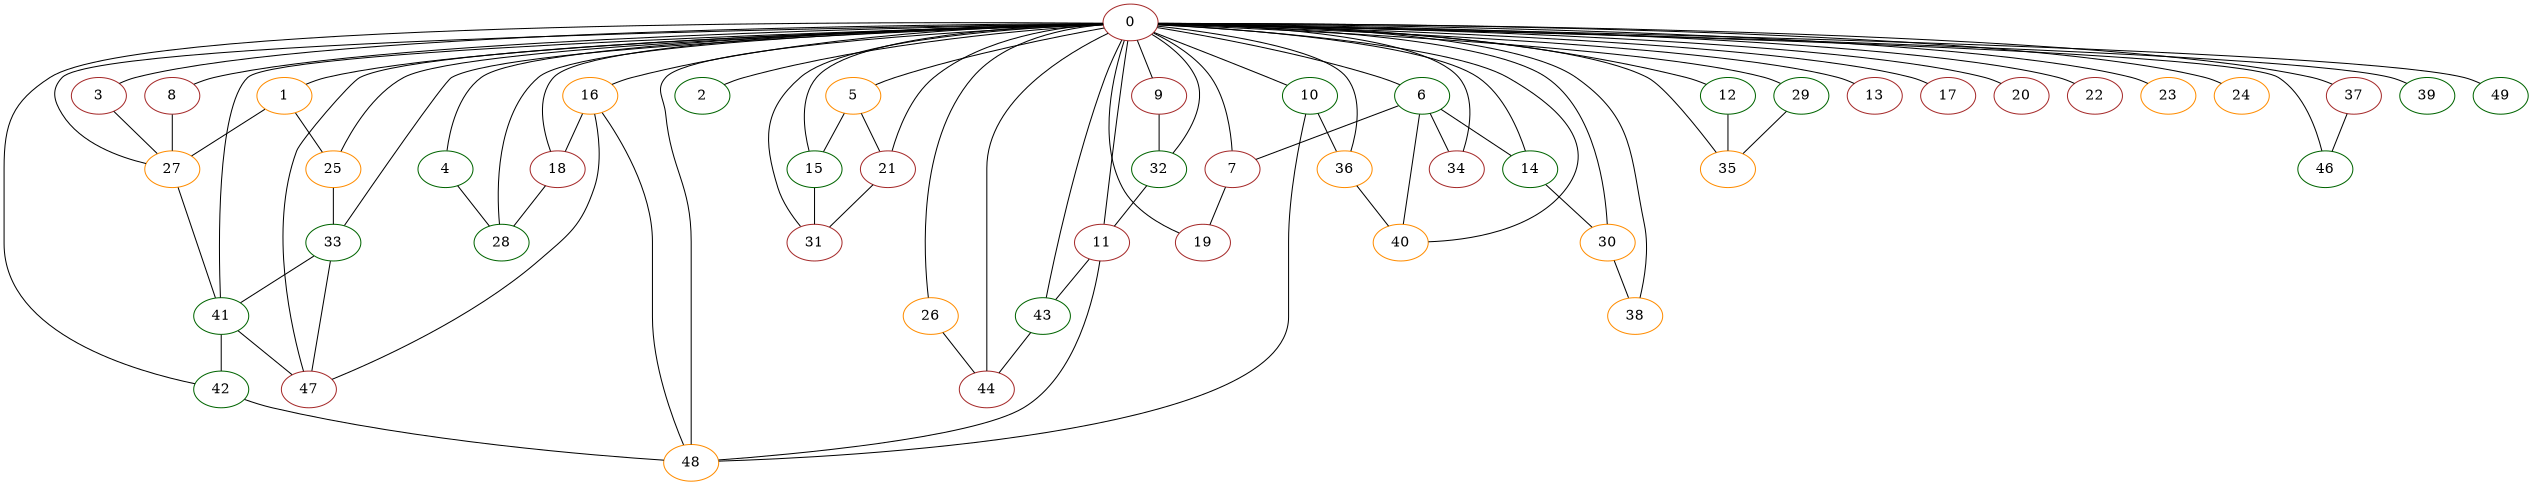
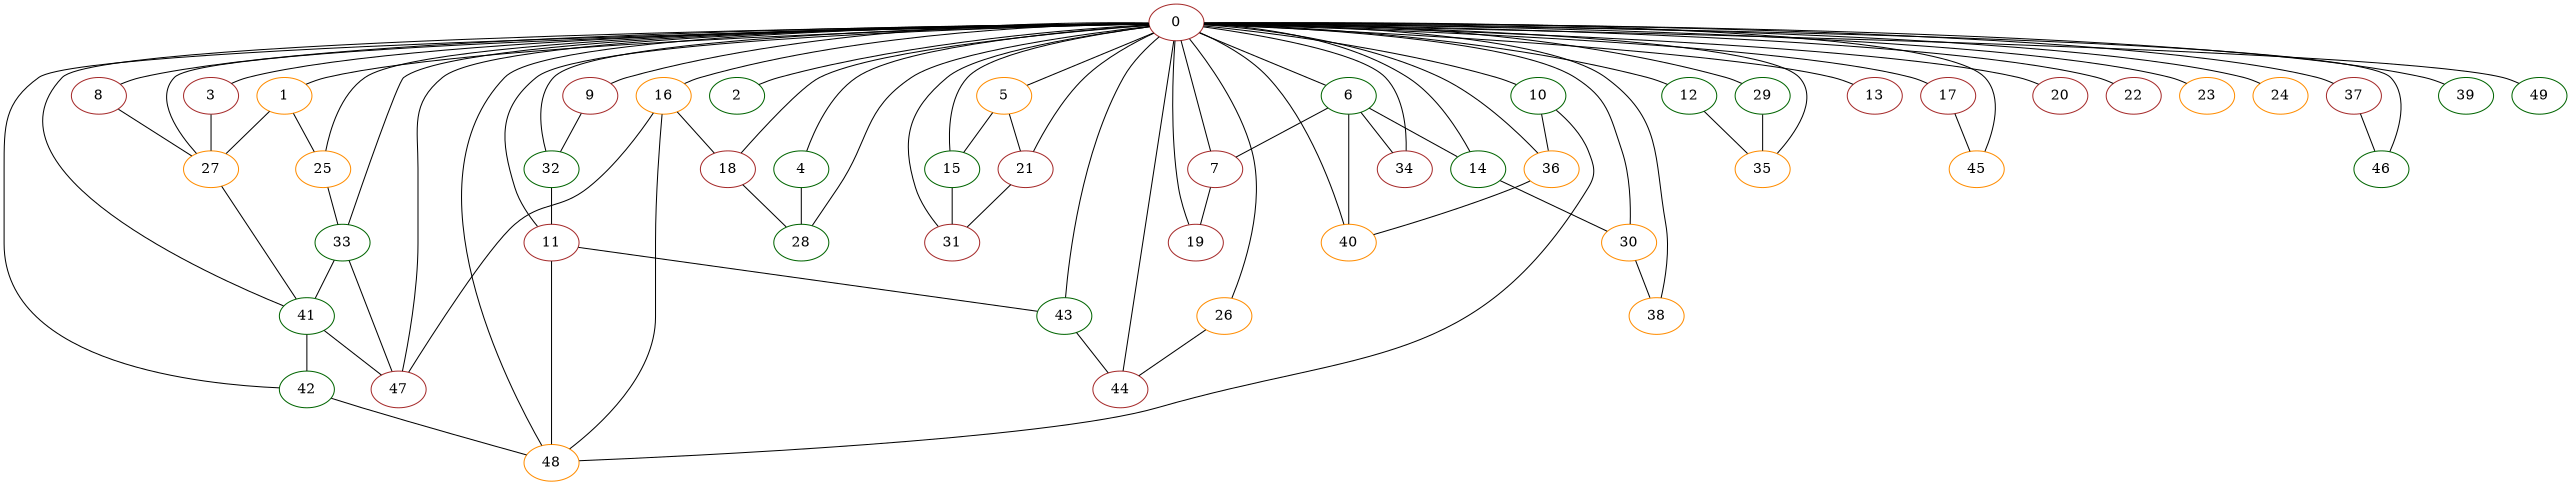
none -> (1977, 169)
